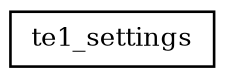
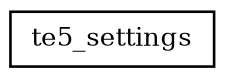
(112, 39) -> (112, 39)
